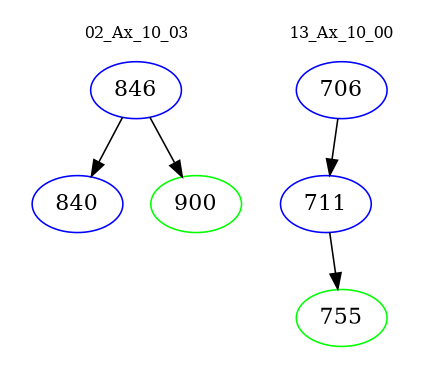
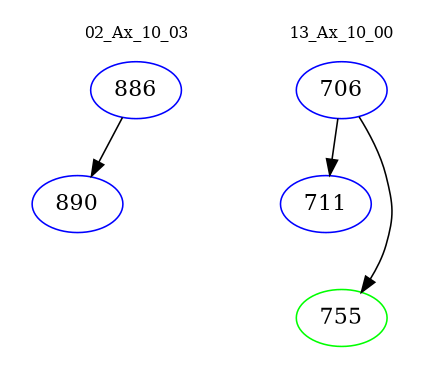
(136, 90) -> (136, 90)
(78, 204) -> (78, 204)
(196, 204) -> none
(333, 253) -> (391, 197)
